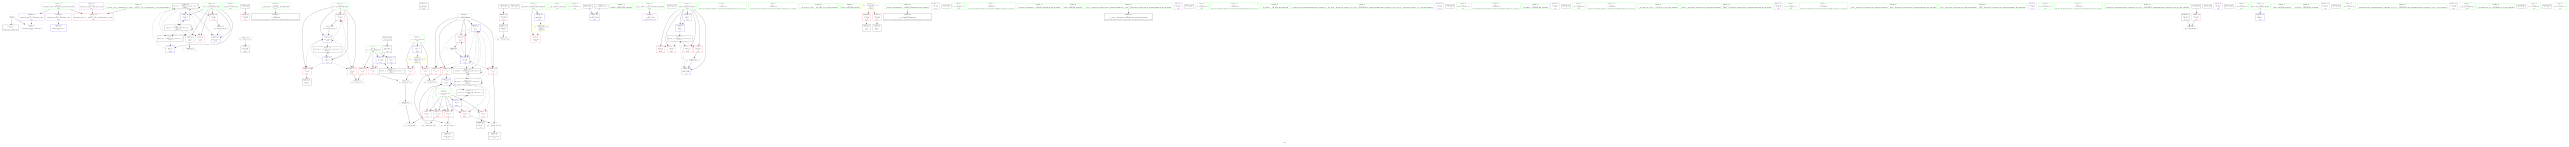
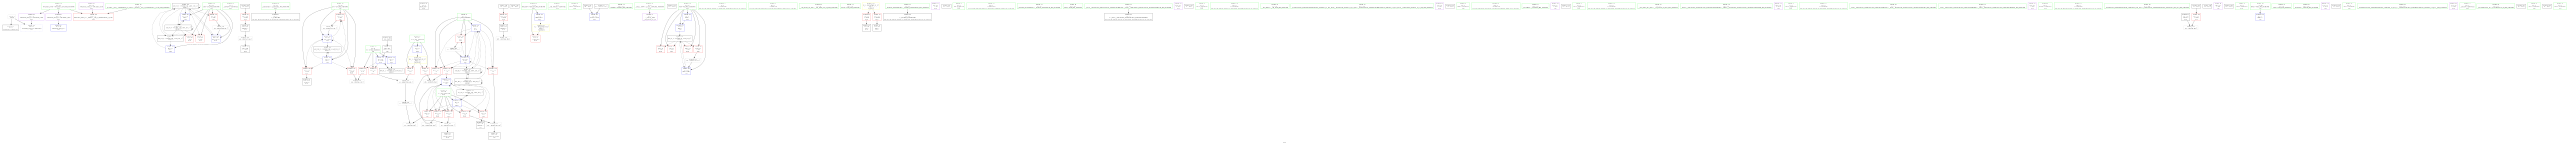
none -> (245, 28)
(190, 49) -> none
